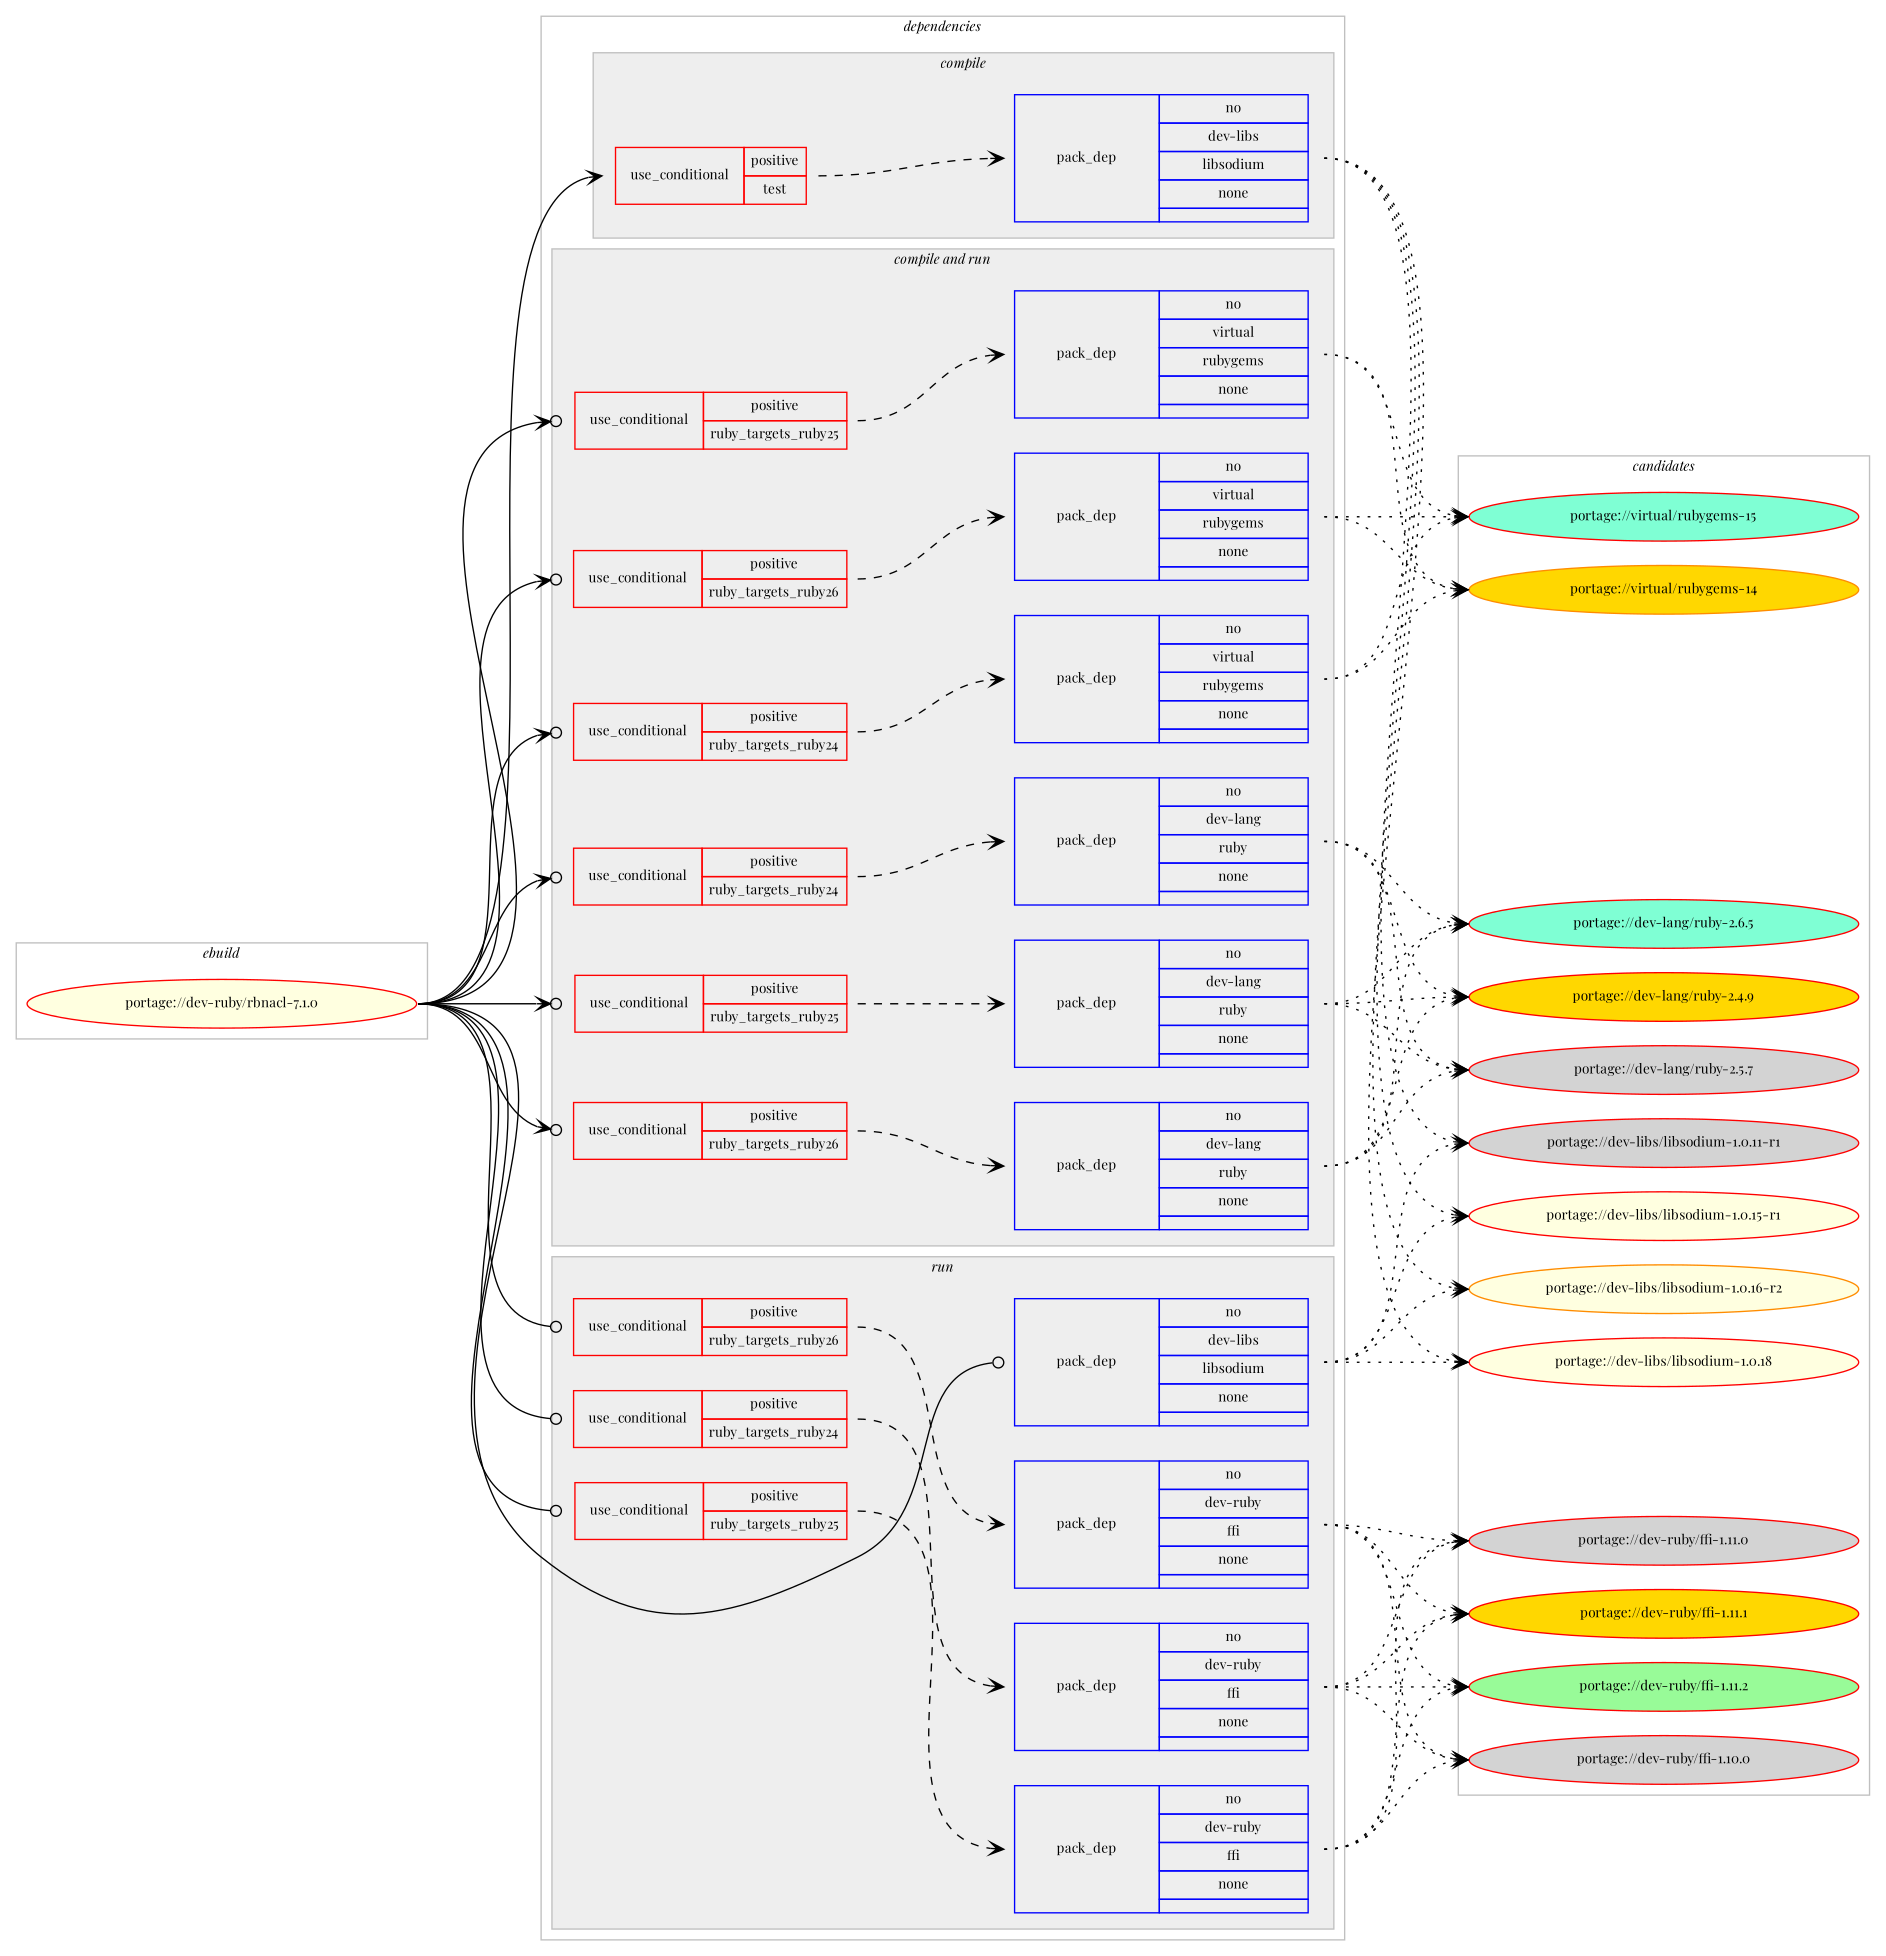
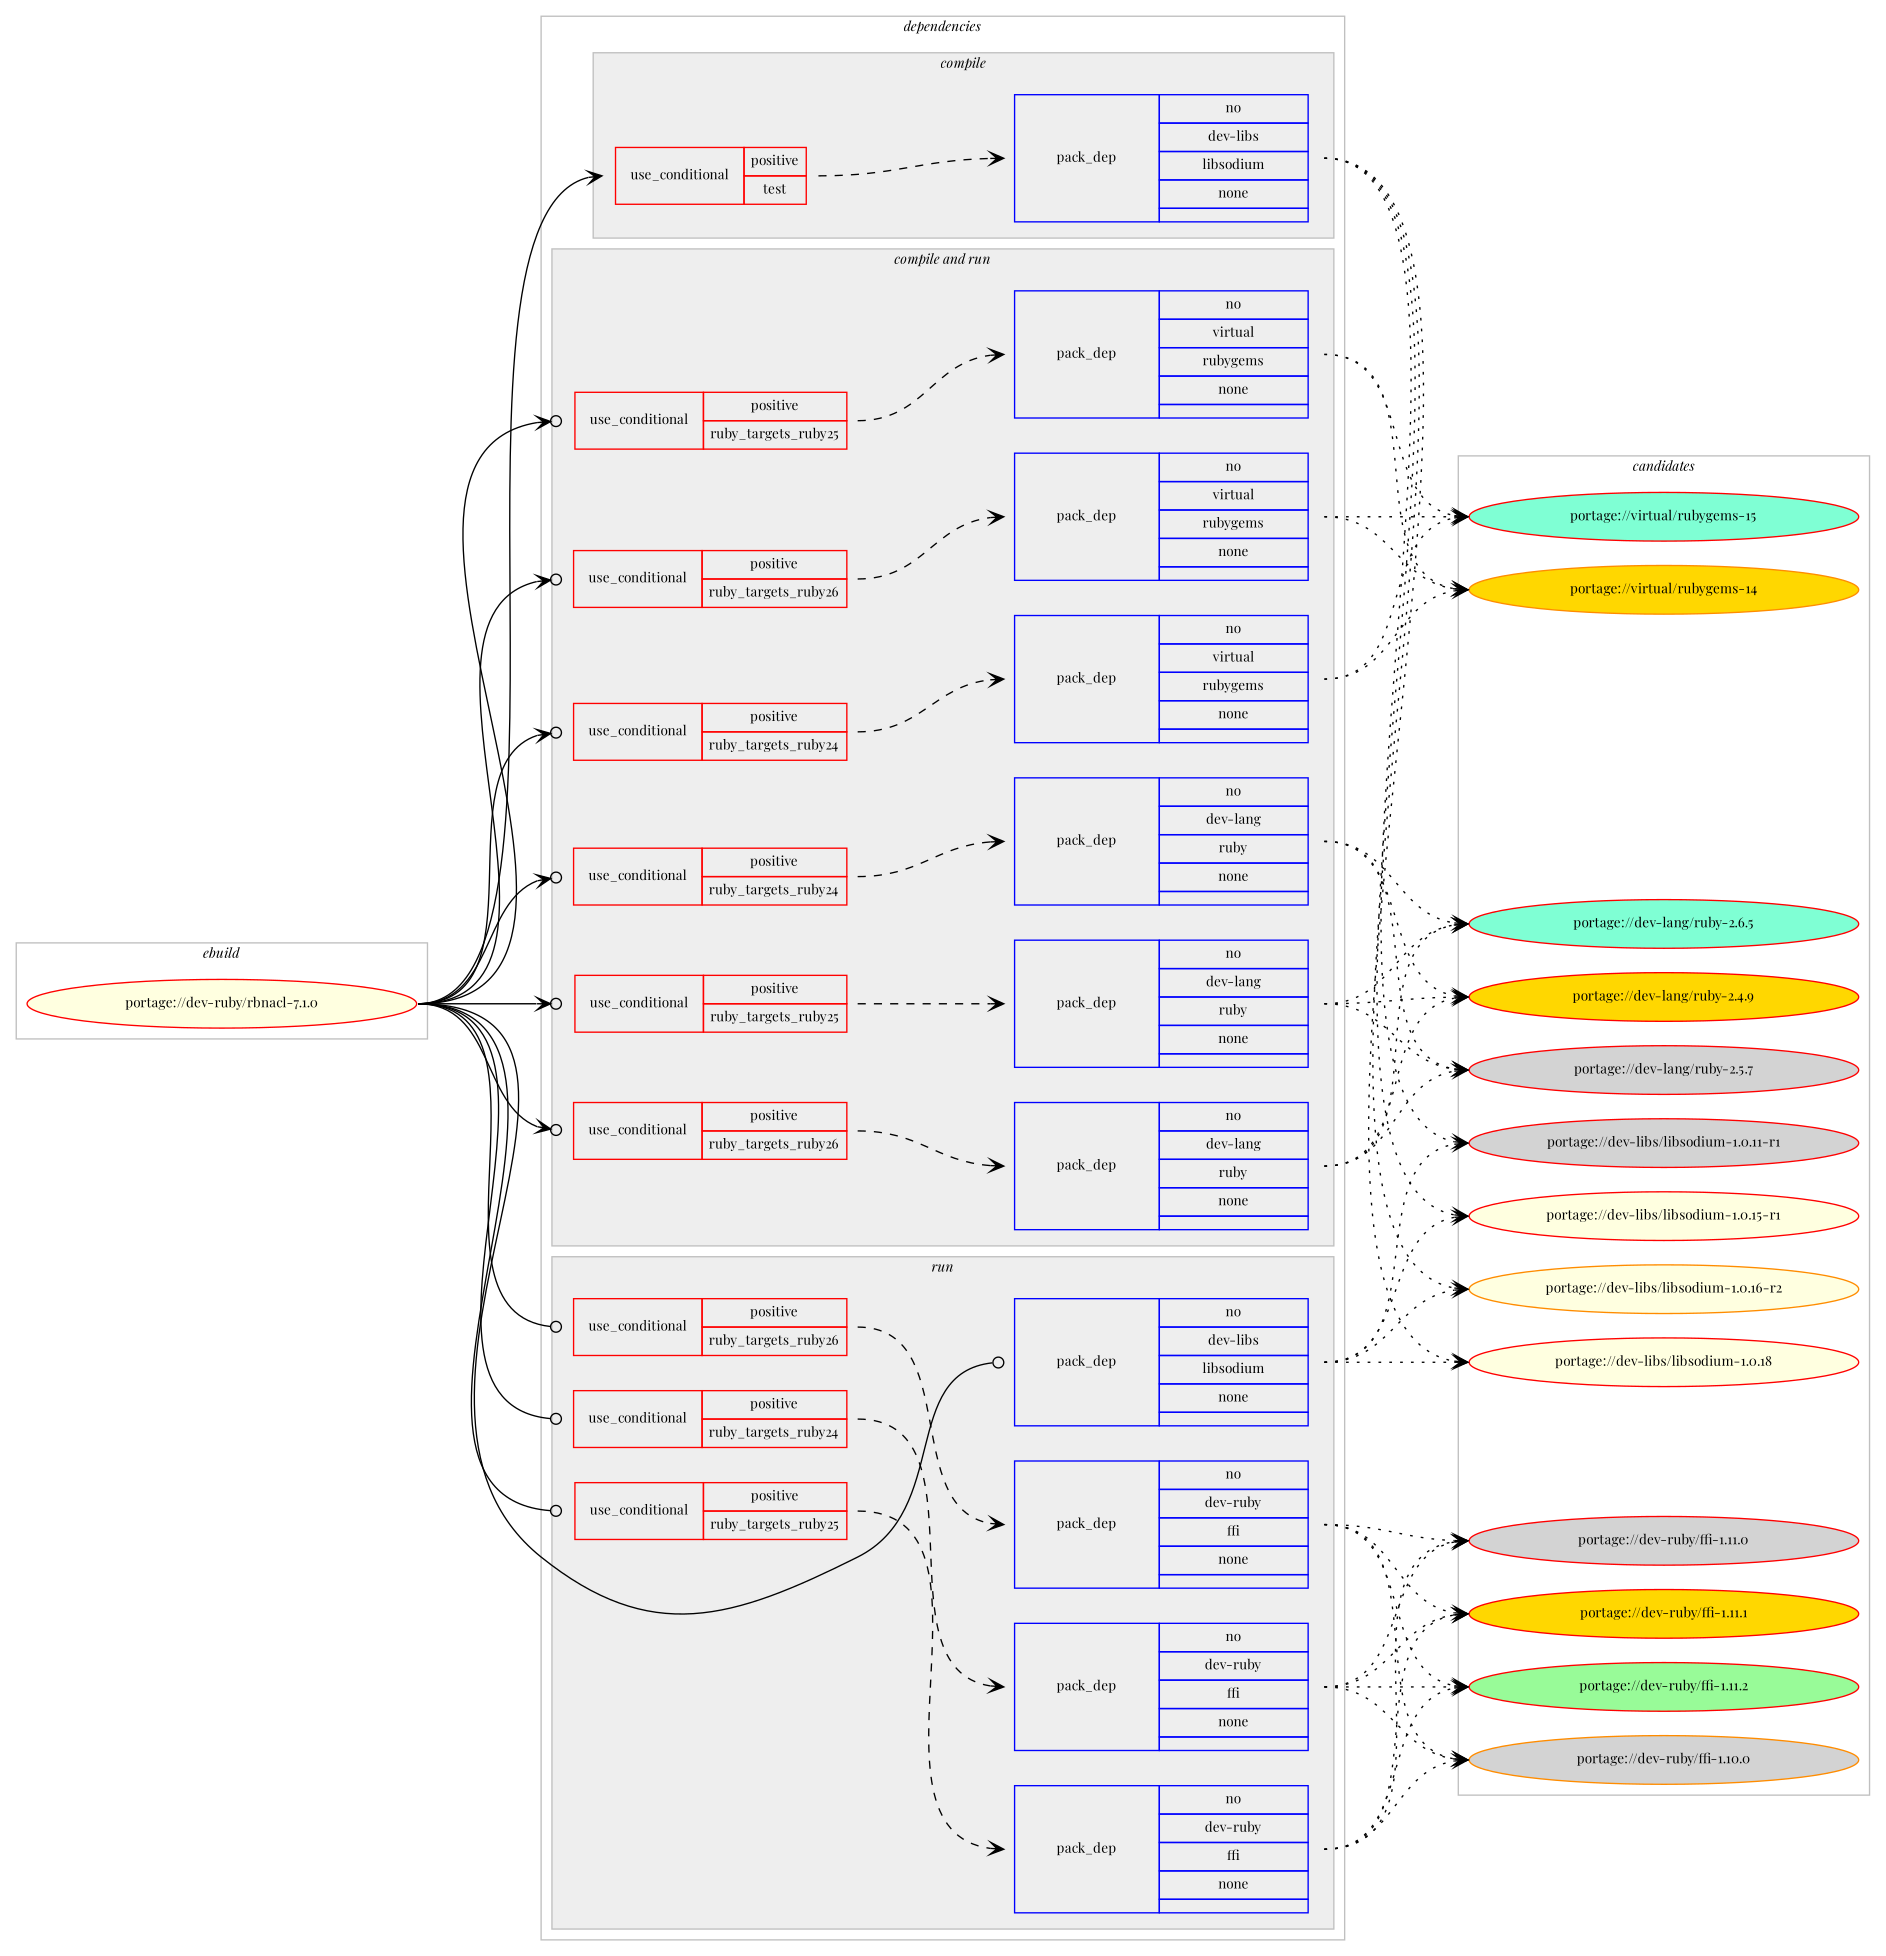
(1664, 1760) -> (1664, 1760)
